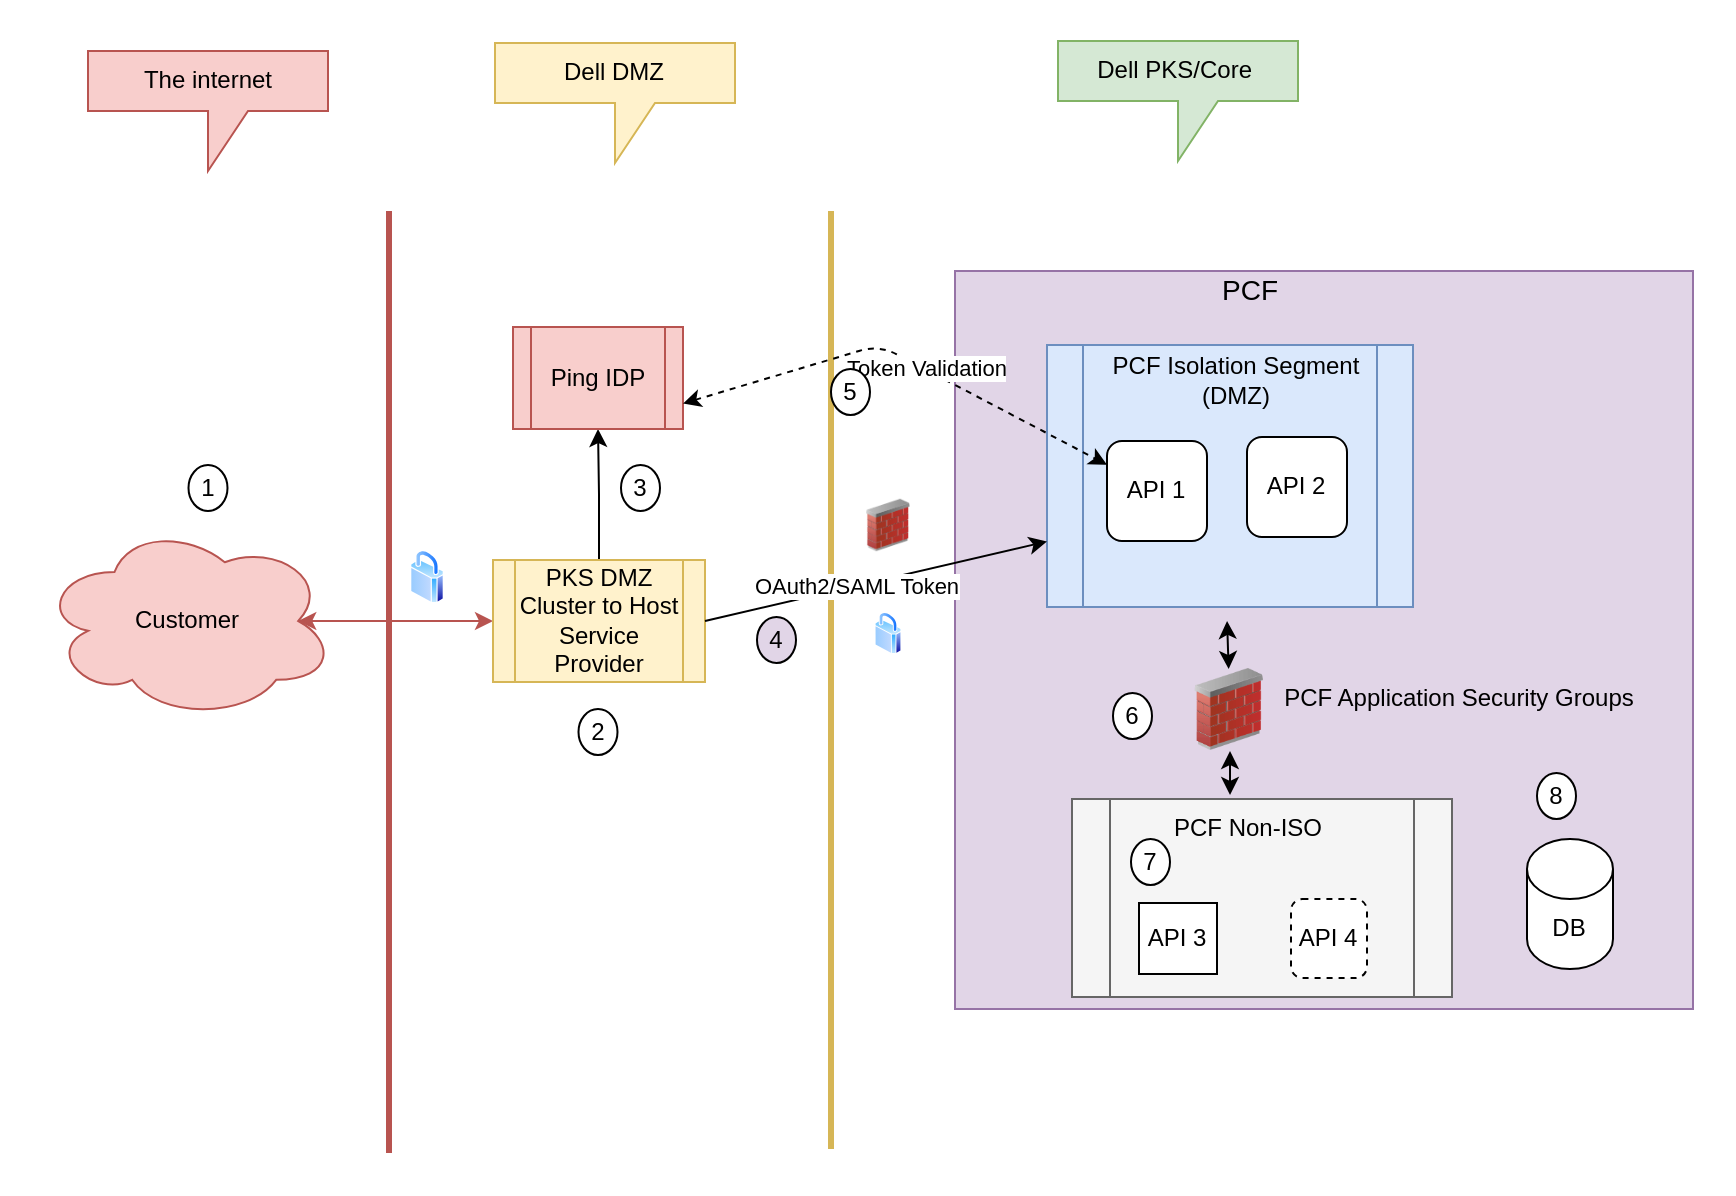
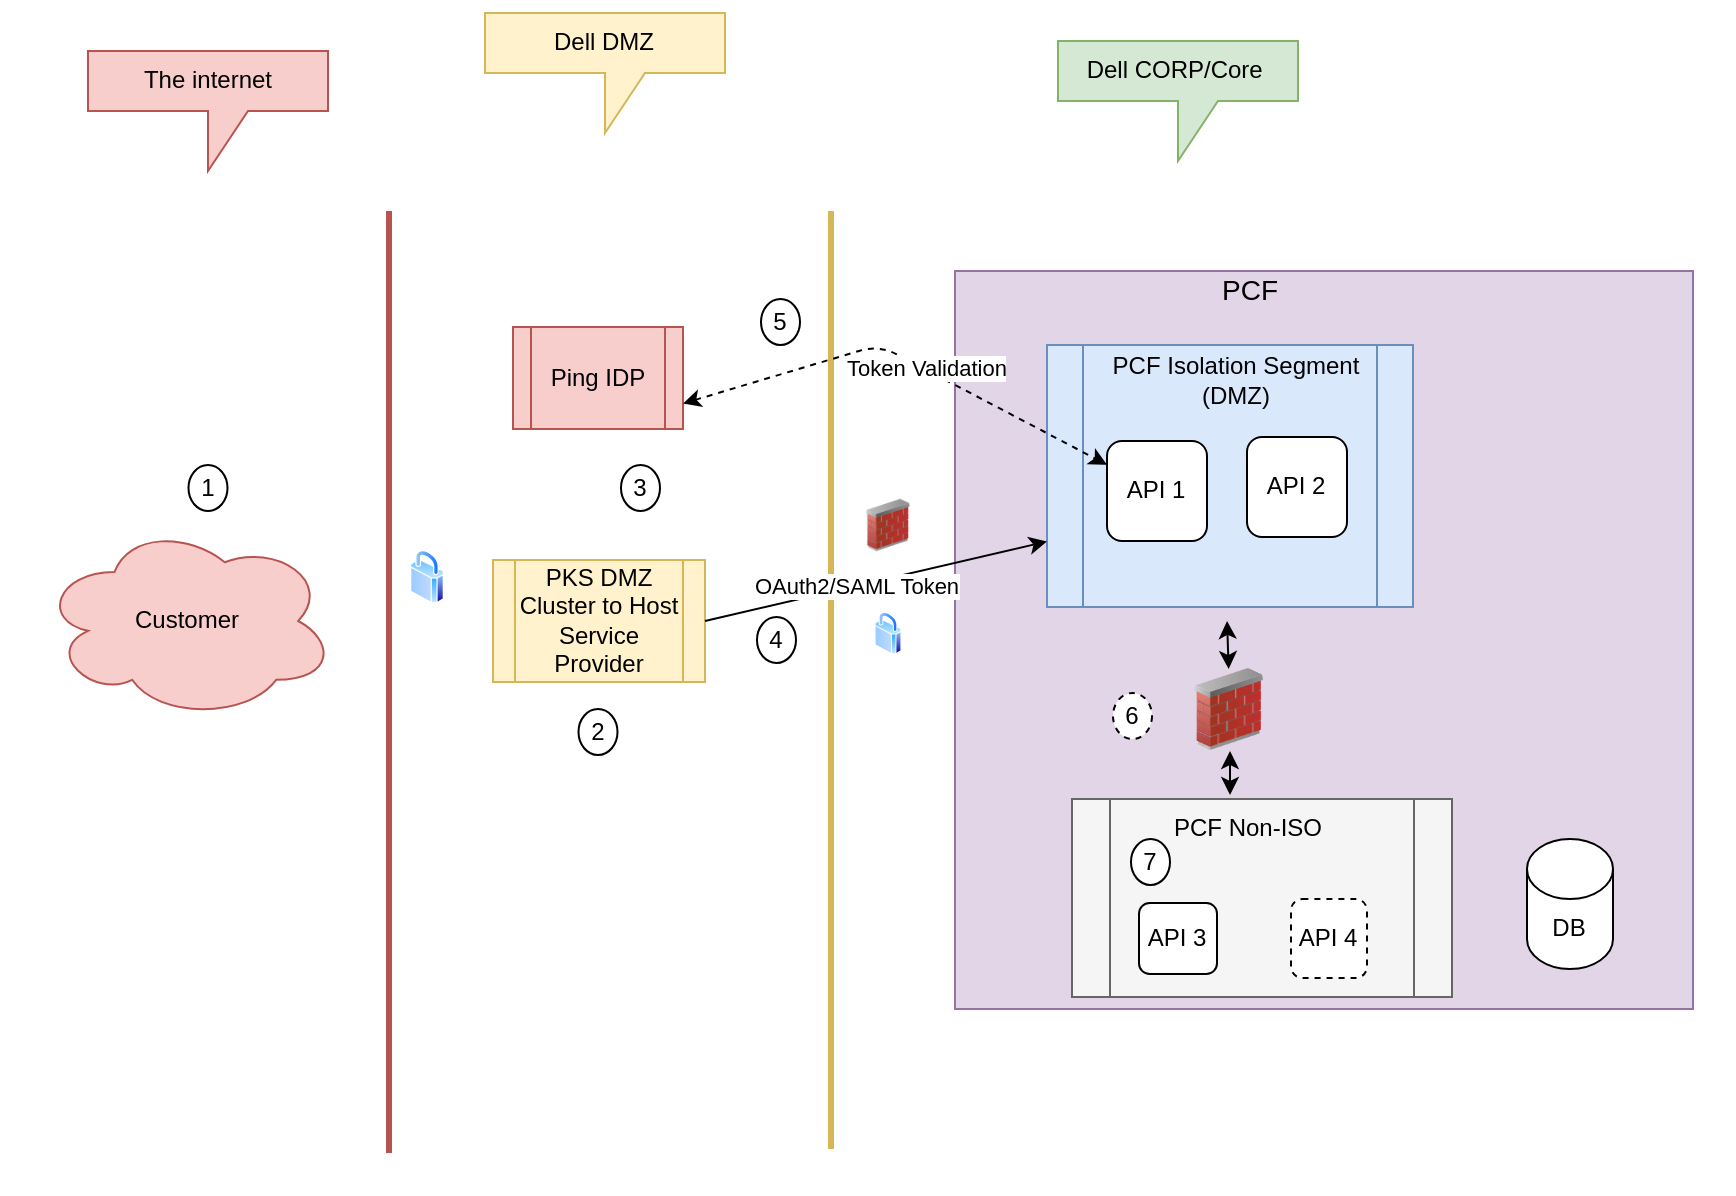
(1179, 71) -> (1179, 71)
(615, 103) -> (605, 73)
(851, 392) -> (781, 322)
(599, 502) -> none
(395, 621) -> none
(777, 640) -> (777, 640)
(1459, 699) -> none
(1133, 716) -> (1133, 716)
(1557, 796) -> none
(1178, 939) -> (1178, 939)
